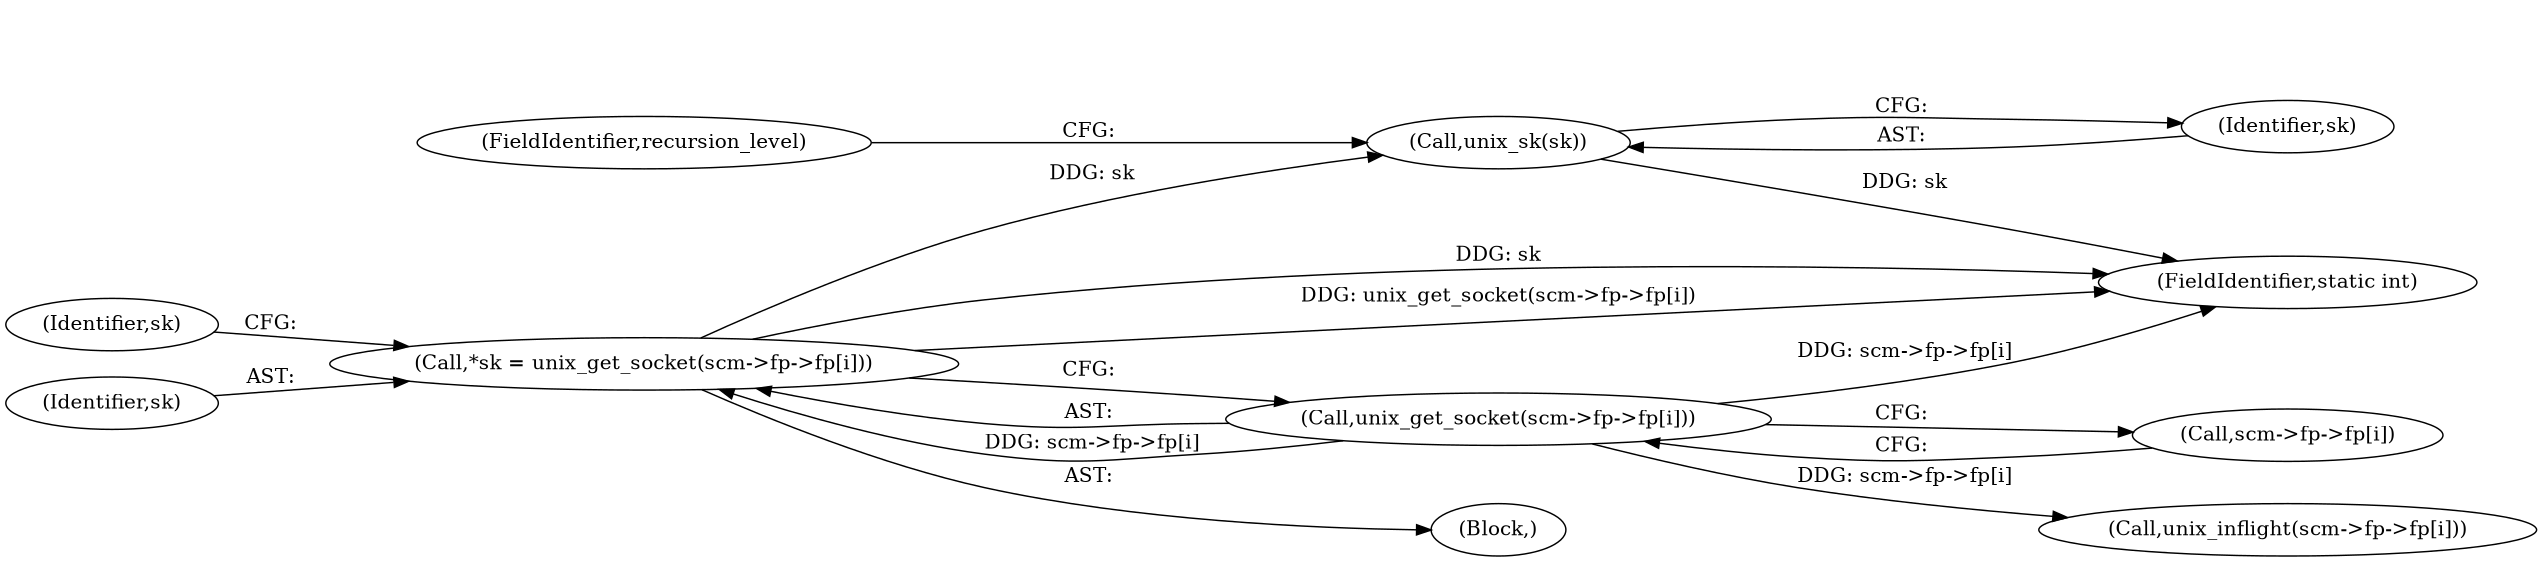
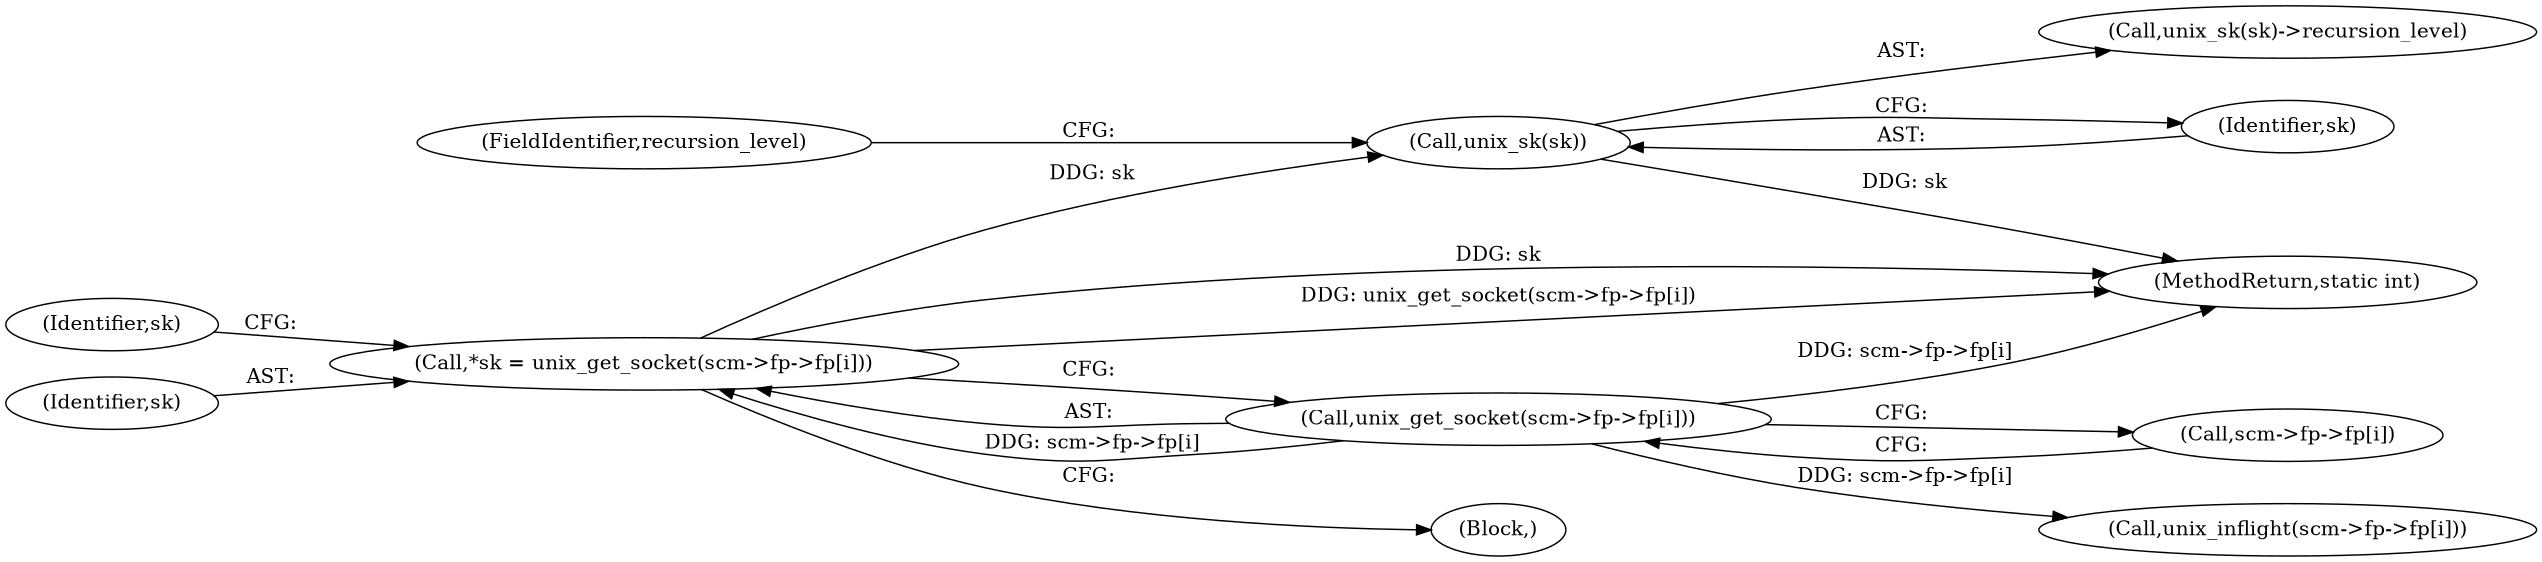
none -> (2288, 32)
(2288, 282) -> (2288, 282)
(1092, 477) -> (1092, 477)
